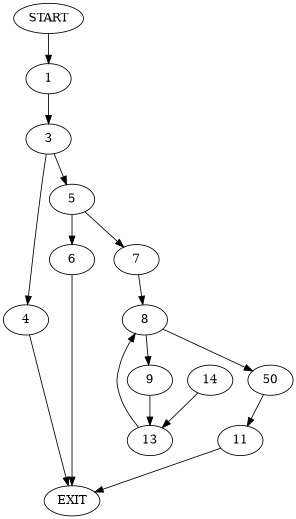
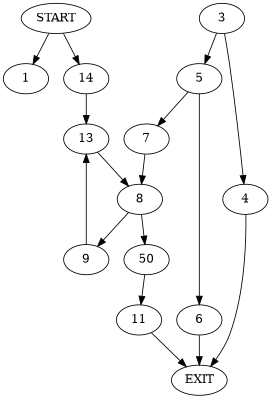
none -> (69, 45)
(49, 105) -> none
